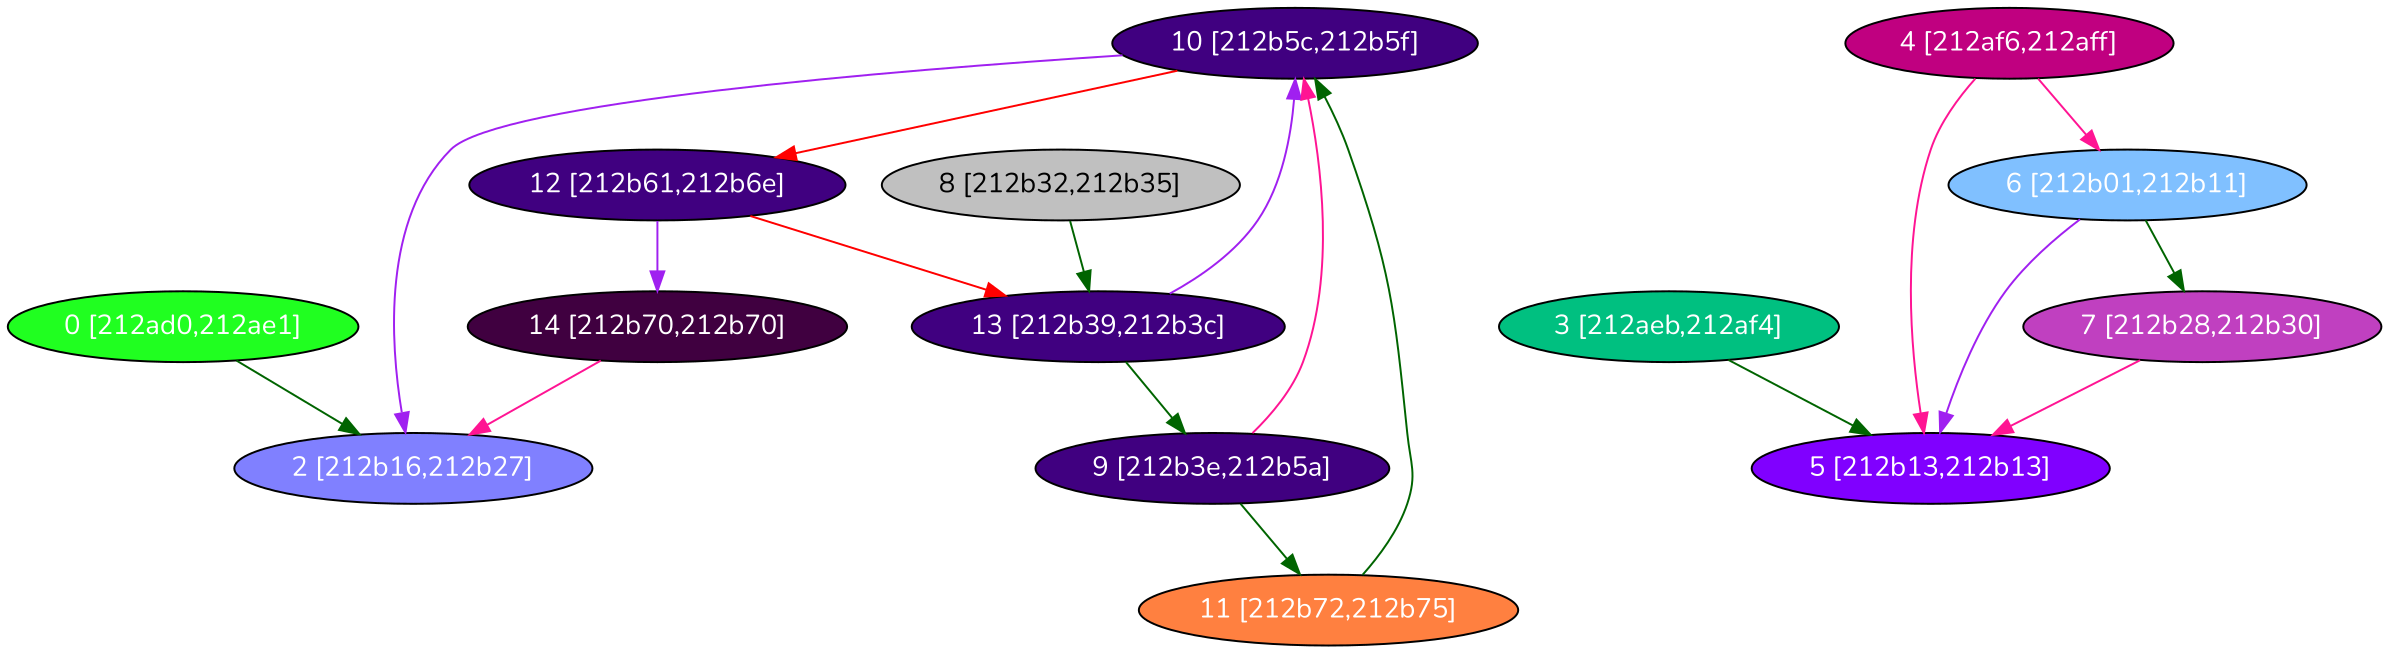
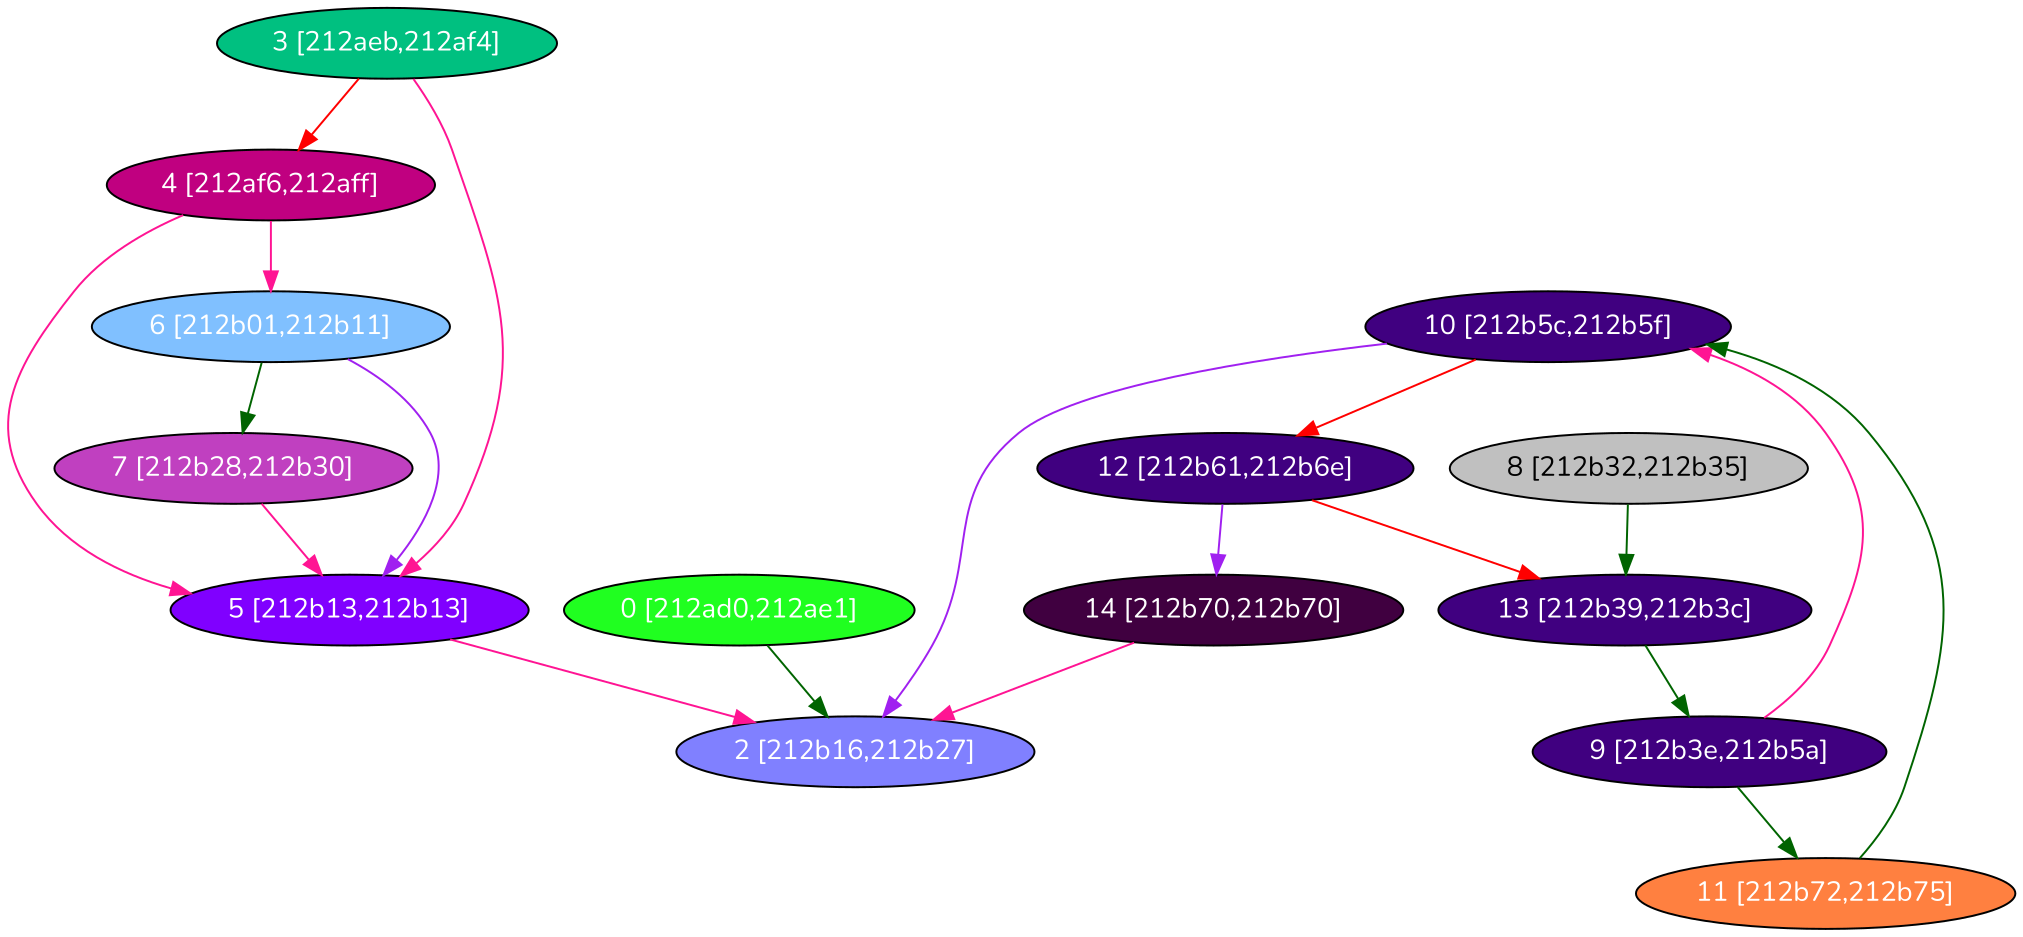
none -> (335, 107)
(1261, 215) -> none
(1791, 393) -> (501, 324)
none -> (593, 678)
